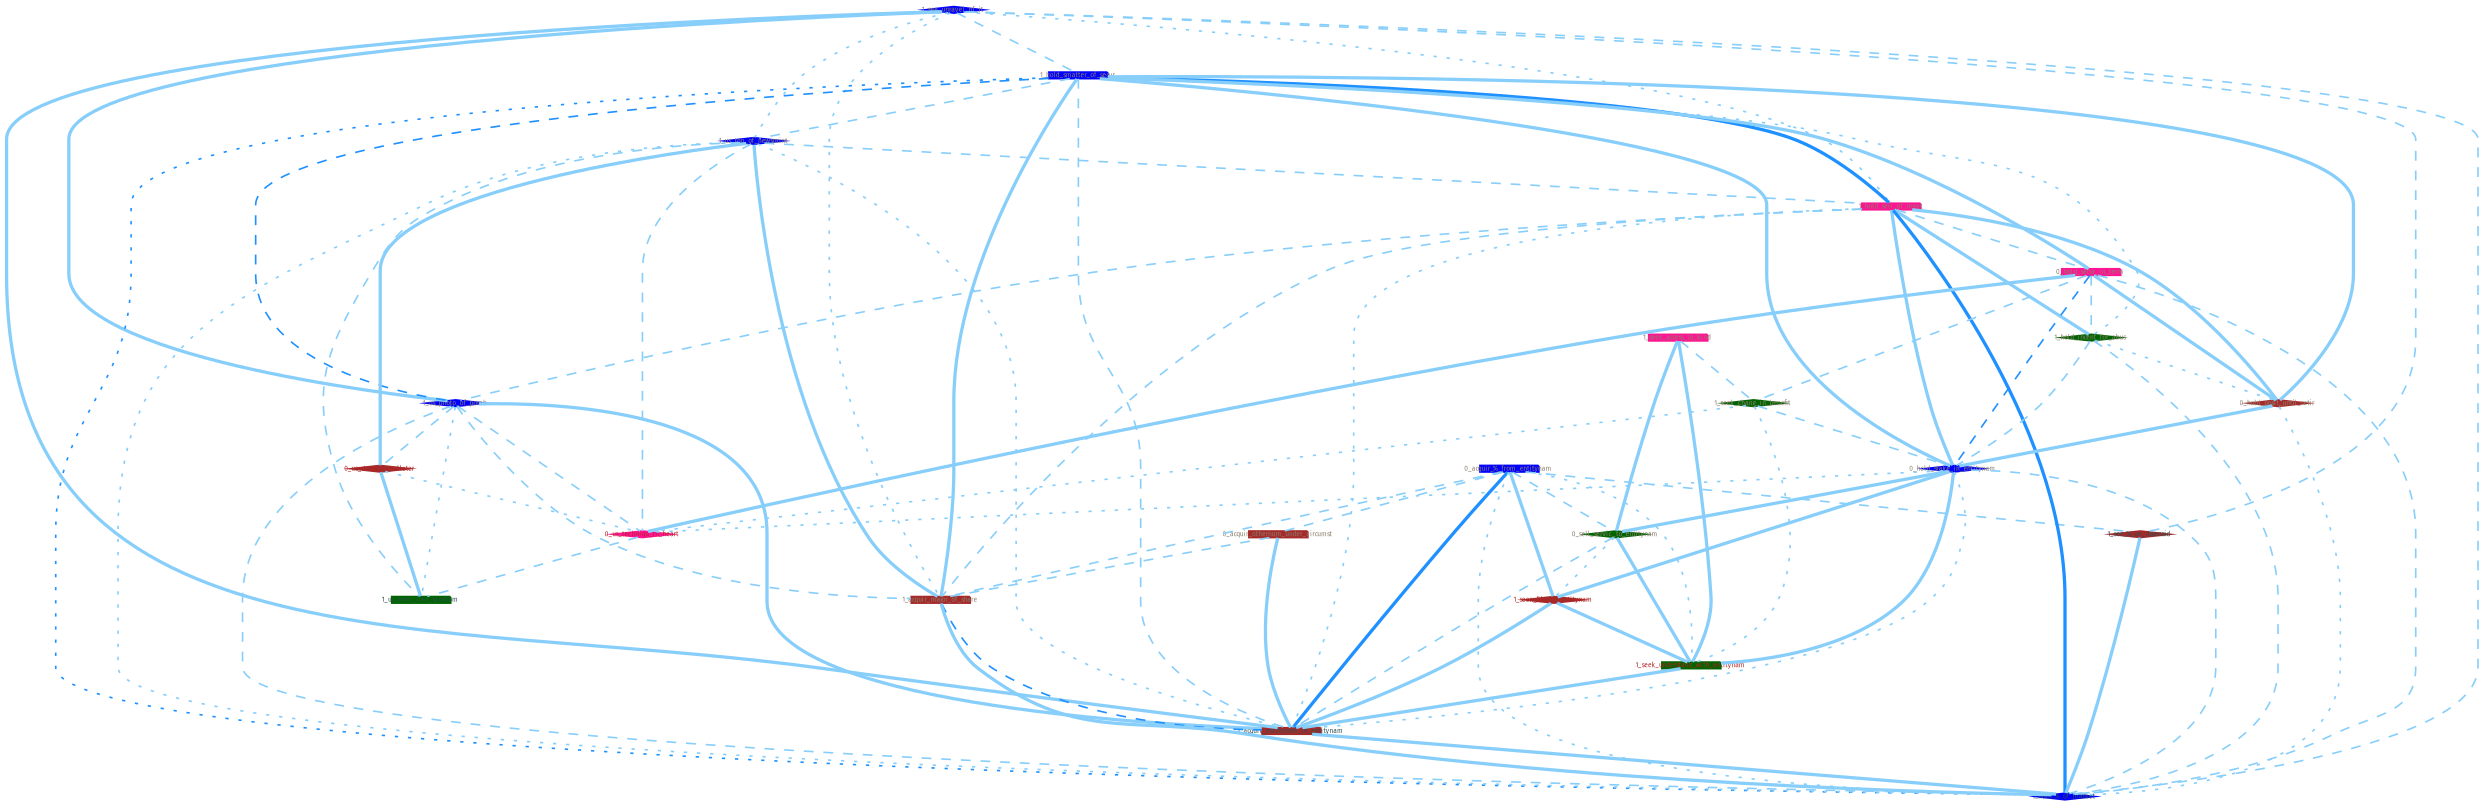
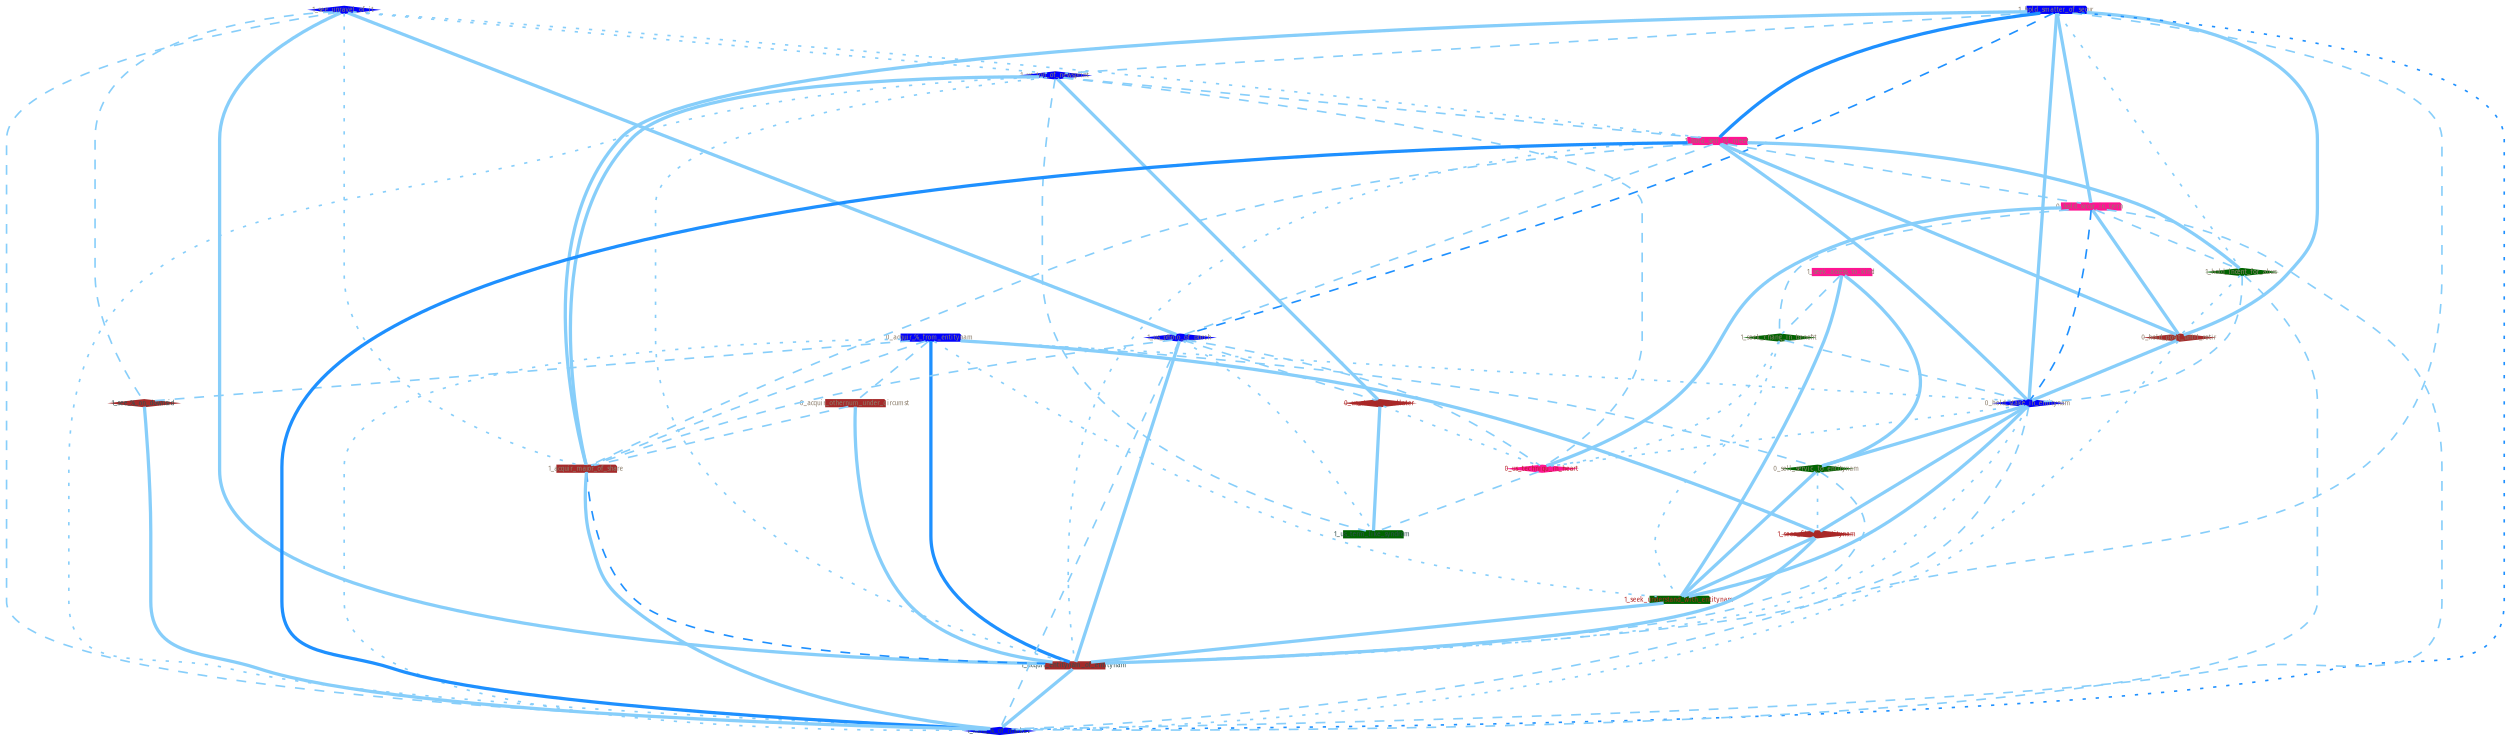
(1016, 43) -> none
none -> (1490, 371)
